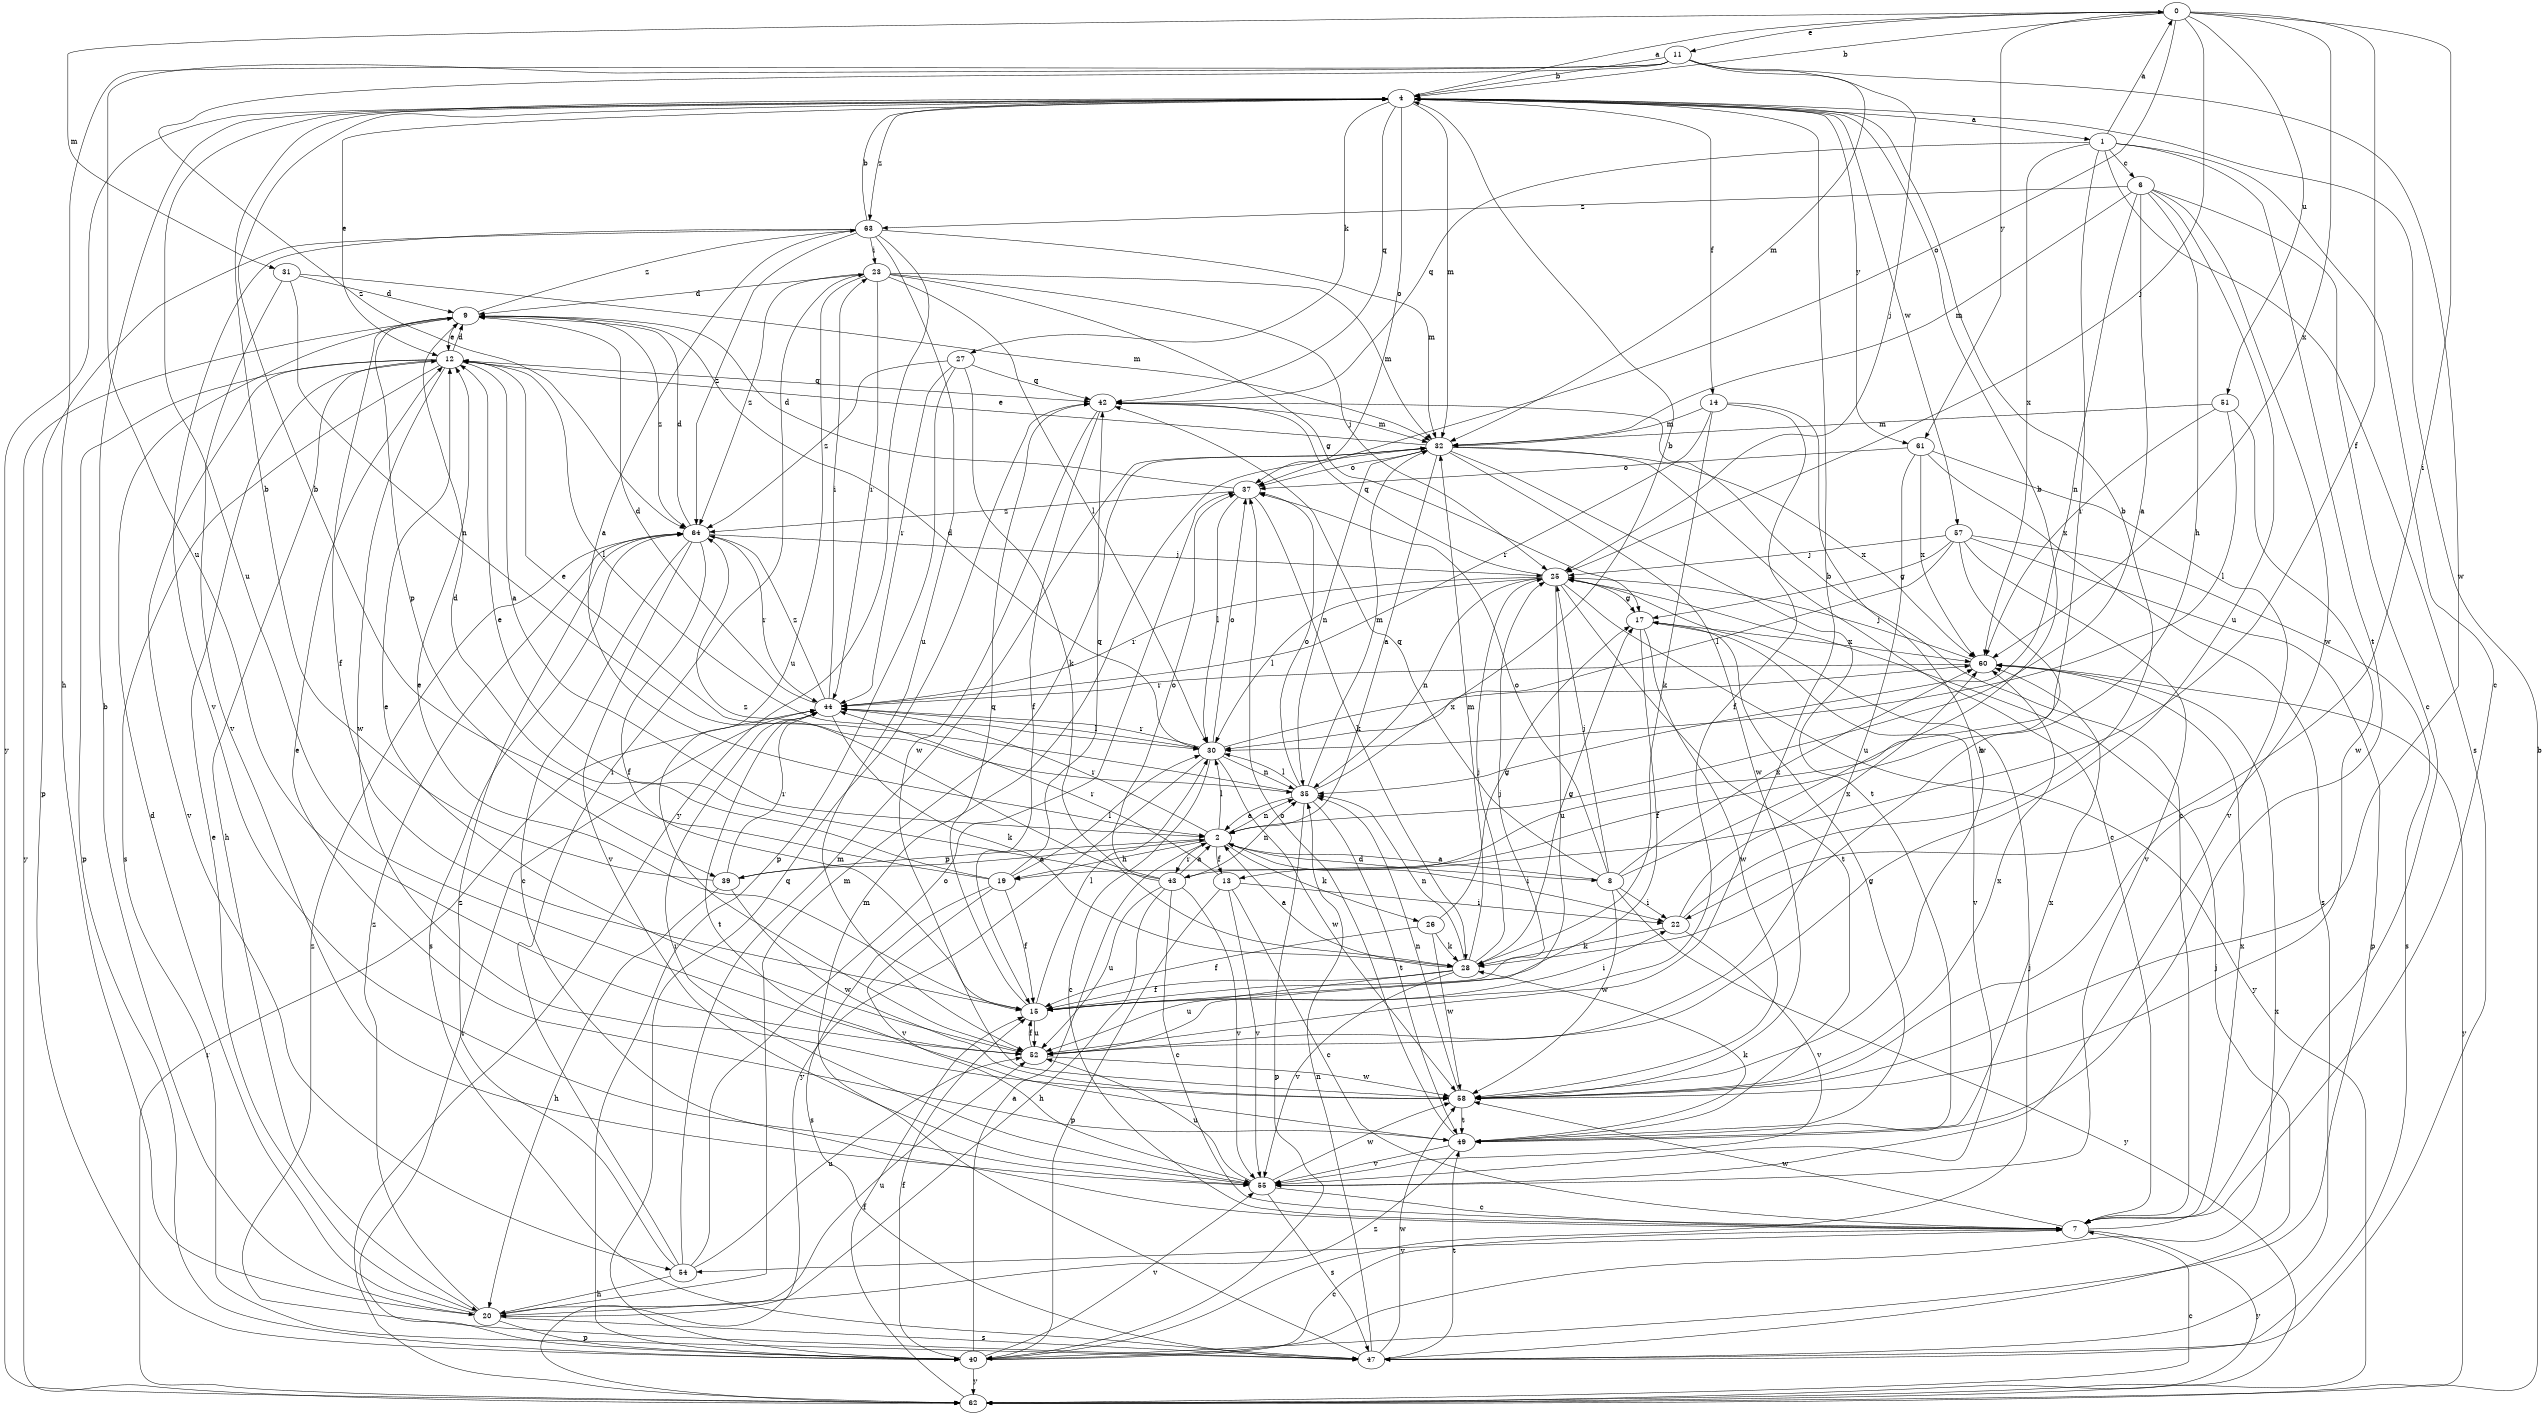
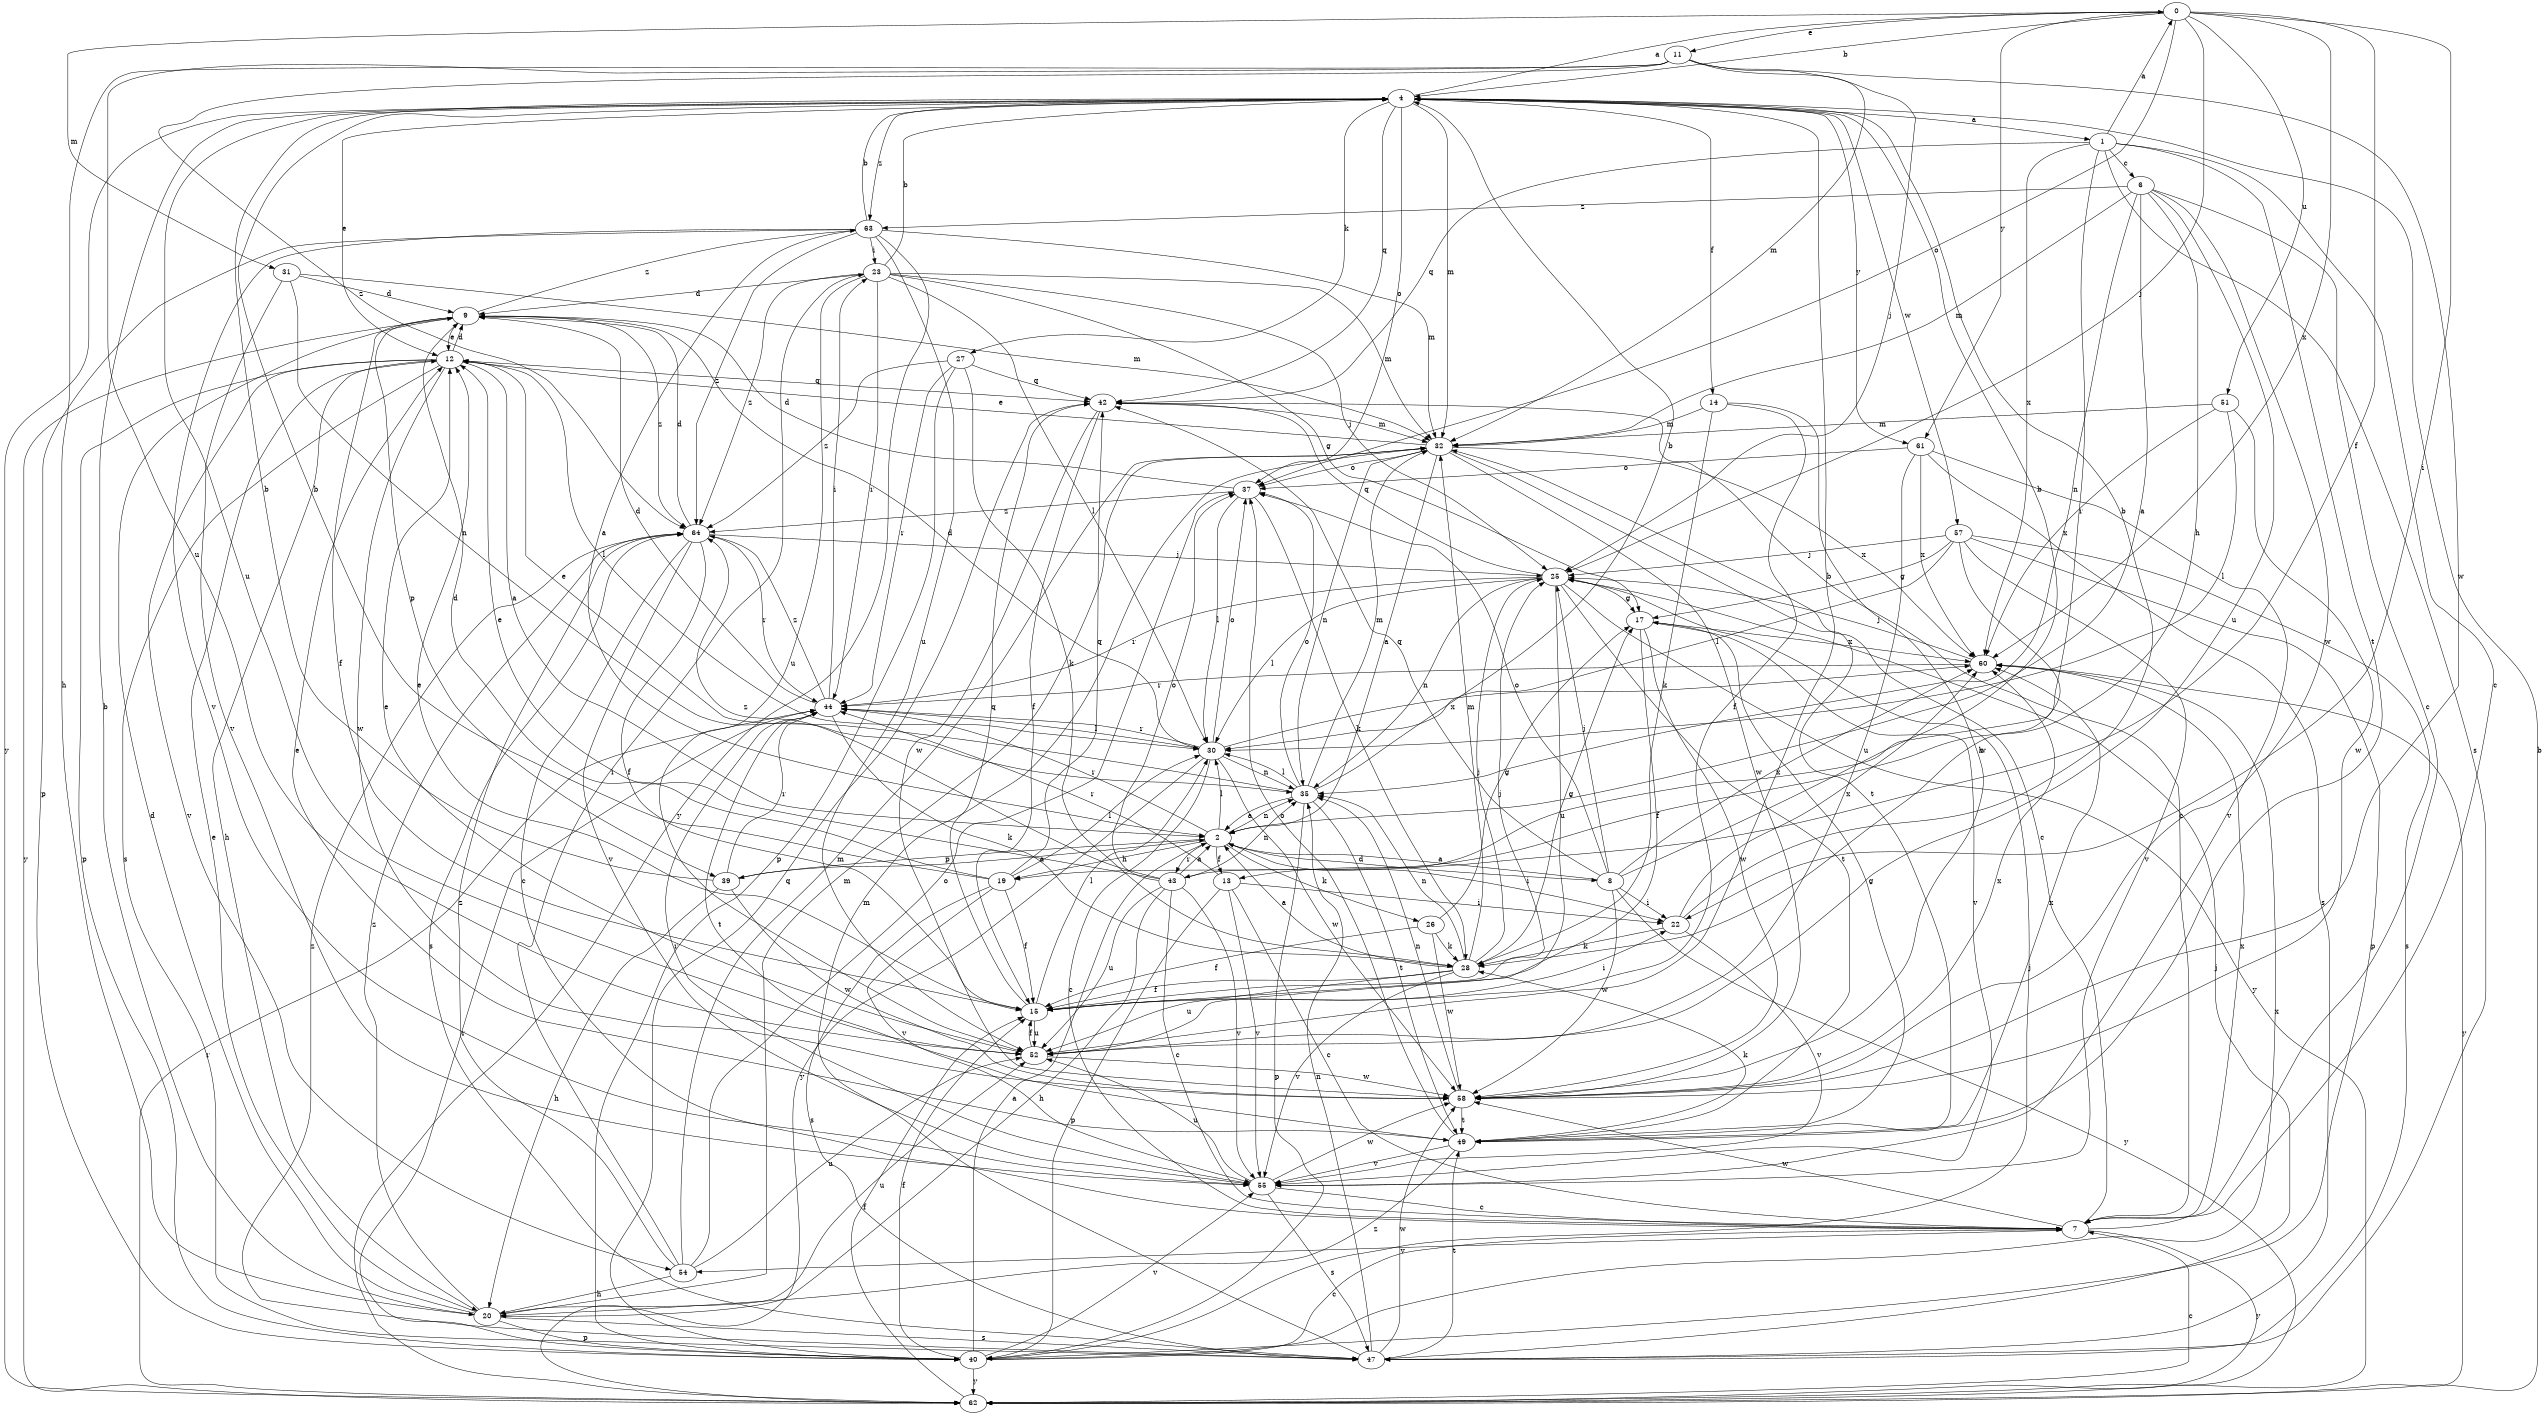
(1542, 76) -> (1077, 115)
(1334, 636) -> none
(1990, 706) -> (1952, 710)
